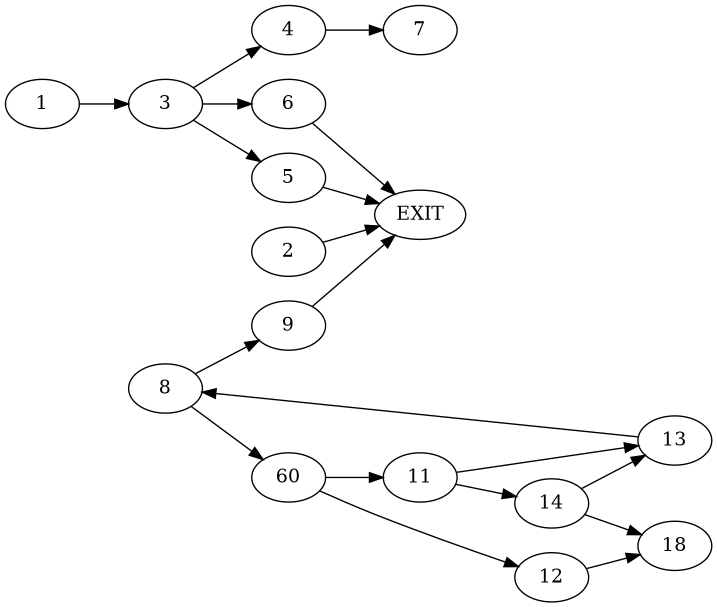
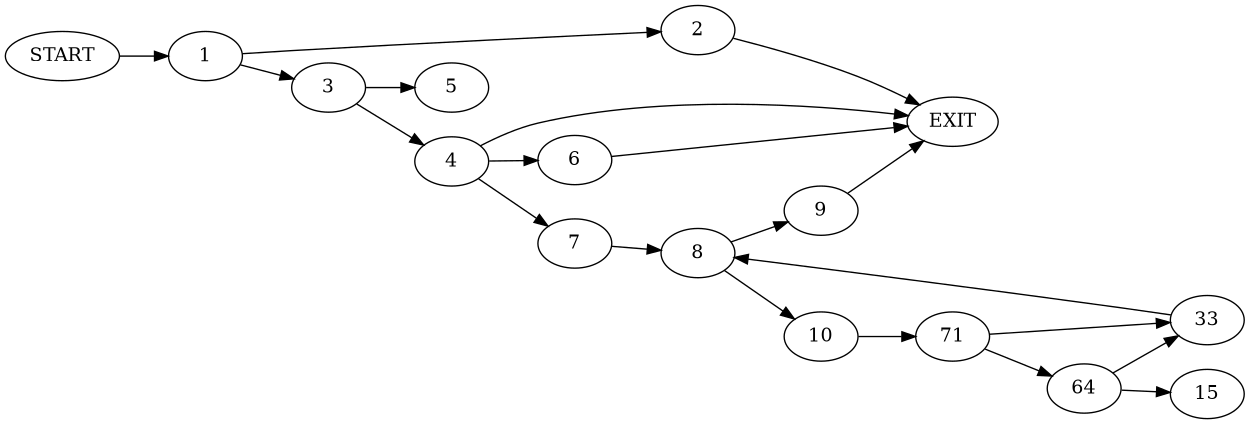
none -> (445, 42)
none -> (62, 56)
(220, 104) -> (507, 161)
(345, 193) -> (685, 105)
none -> (629, 248)
(675, 441) -> (1207, 320)
(289, 477) -> (821, 337)
(420, 477) -> (953, 337)
(552, 503) -> (1084, 389)
(675, 546) -> (1207, 394)
(552, 577) -> none
